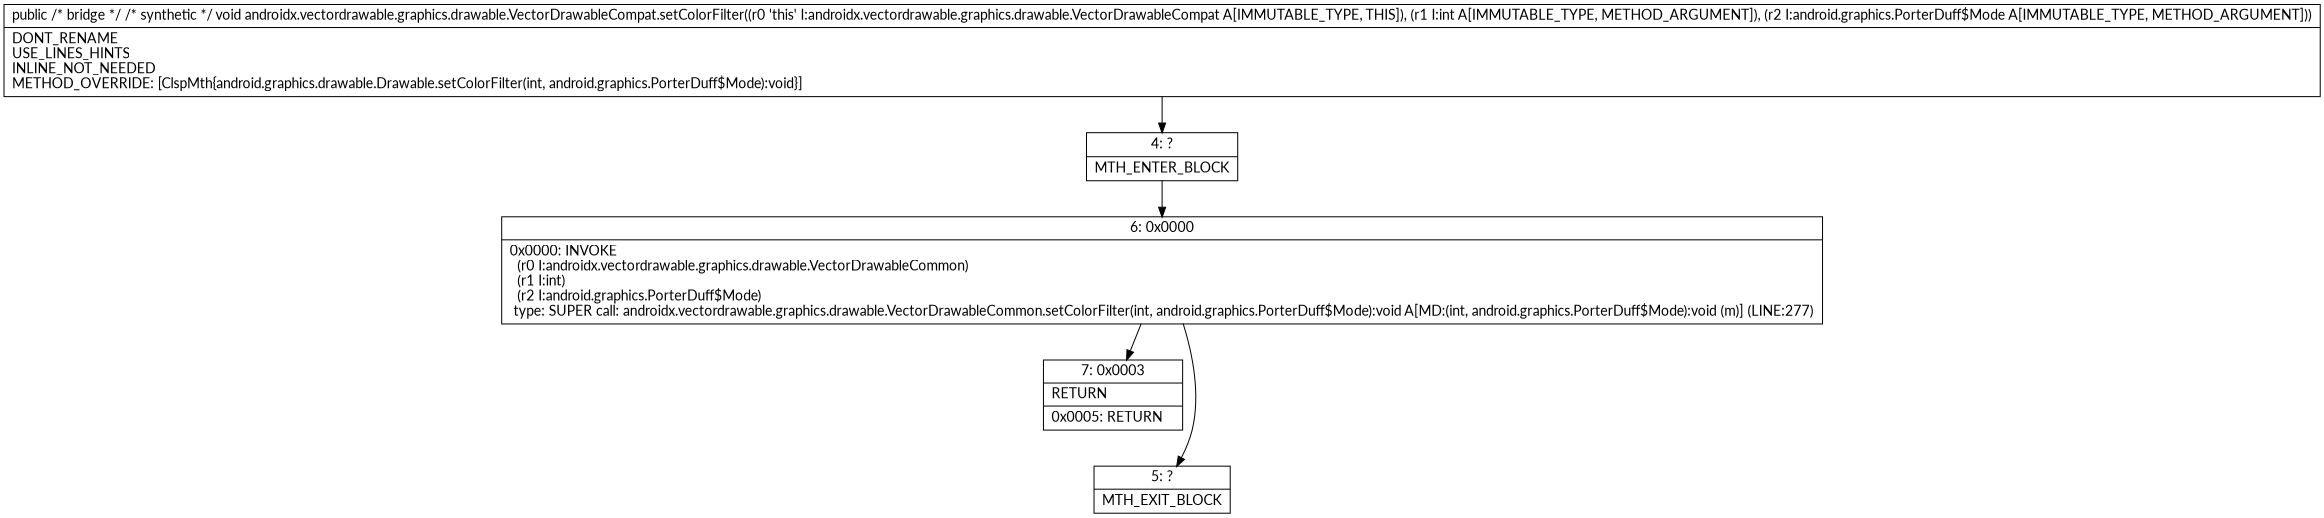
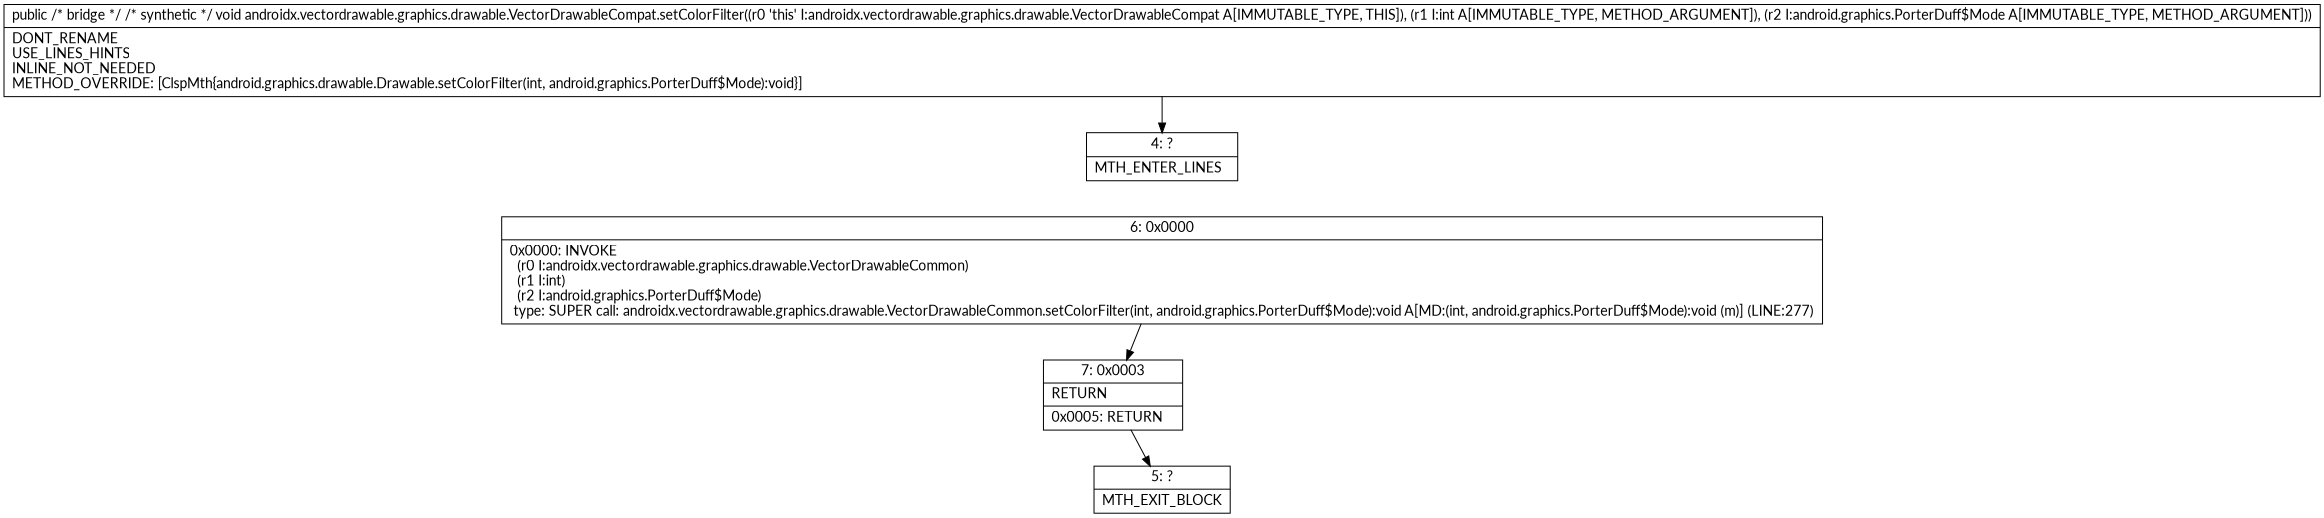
(1162, 168) -> (1158, 168)
(1162, 194) -> none
(1196, 391) -> (1138, 444)
